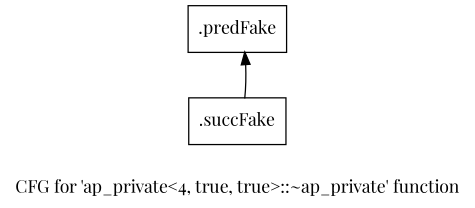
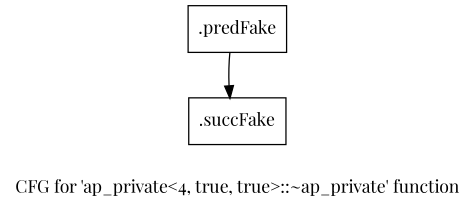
(246, 82) -> (229, 69)
